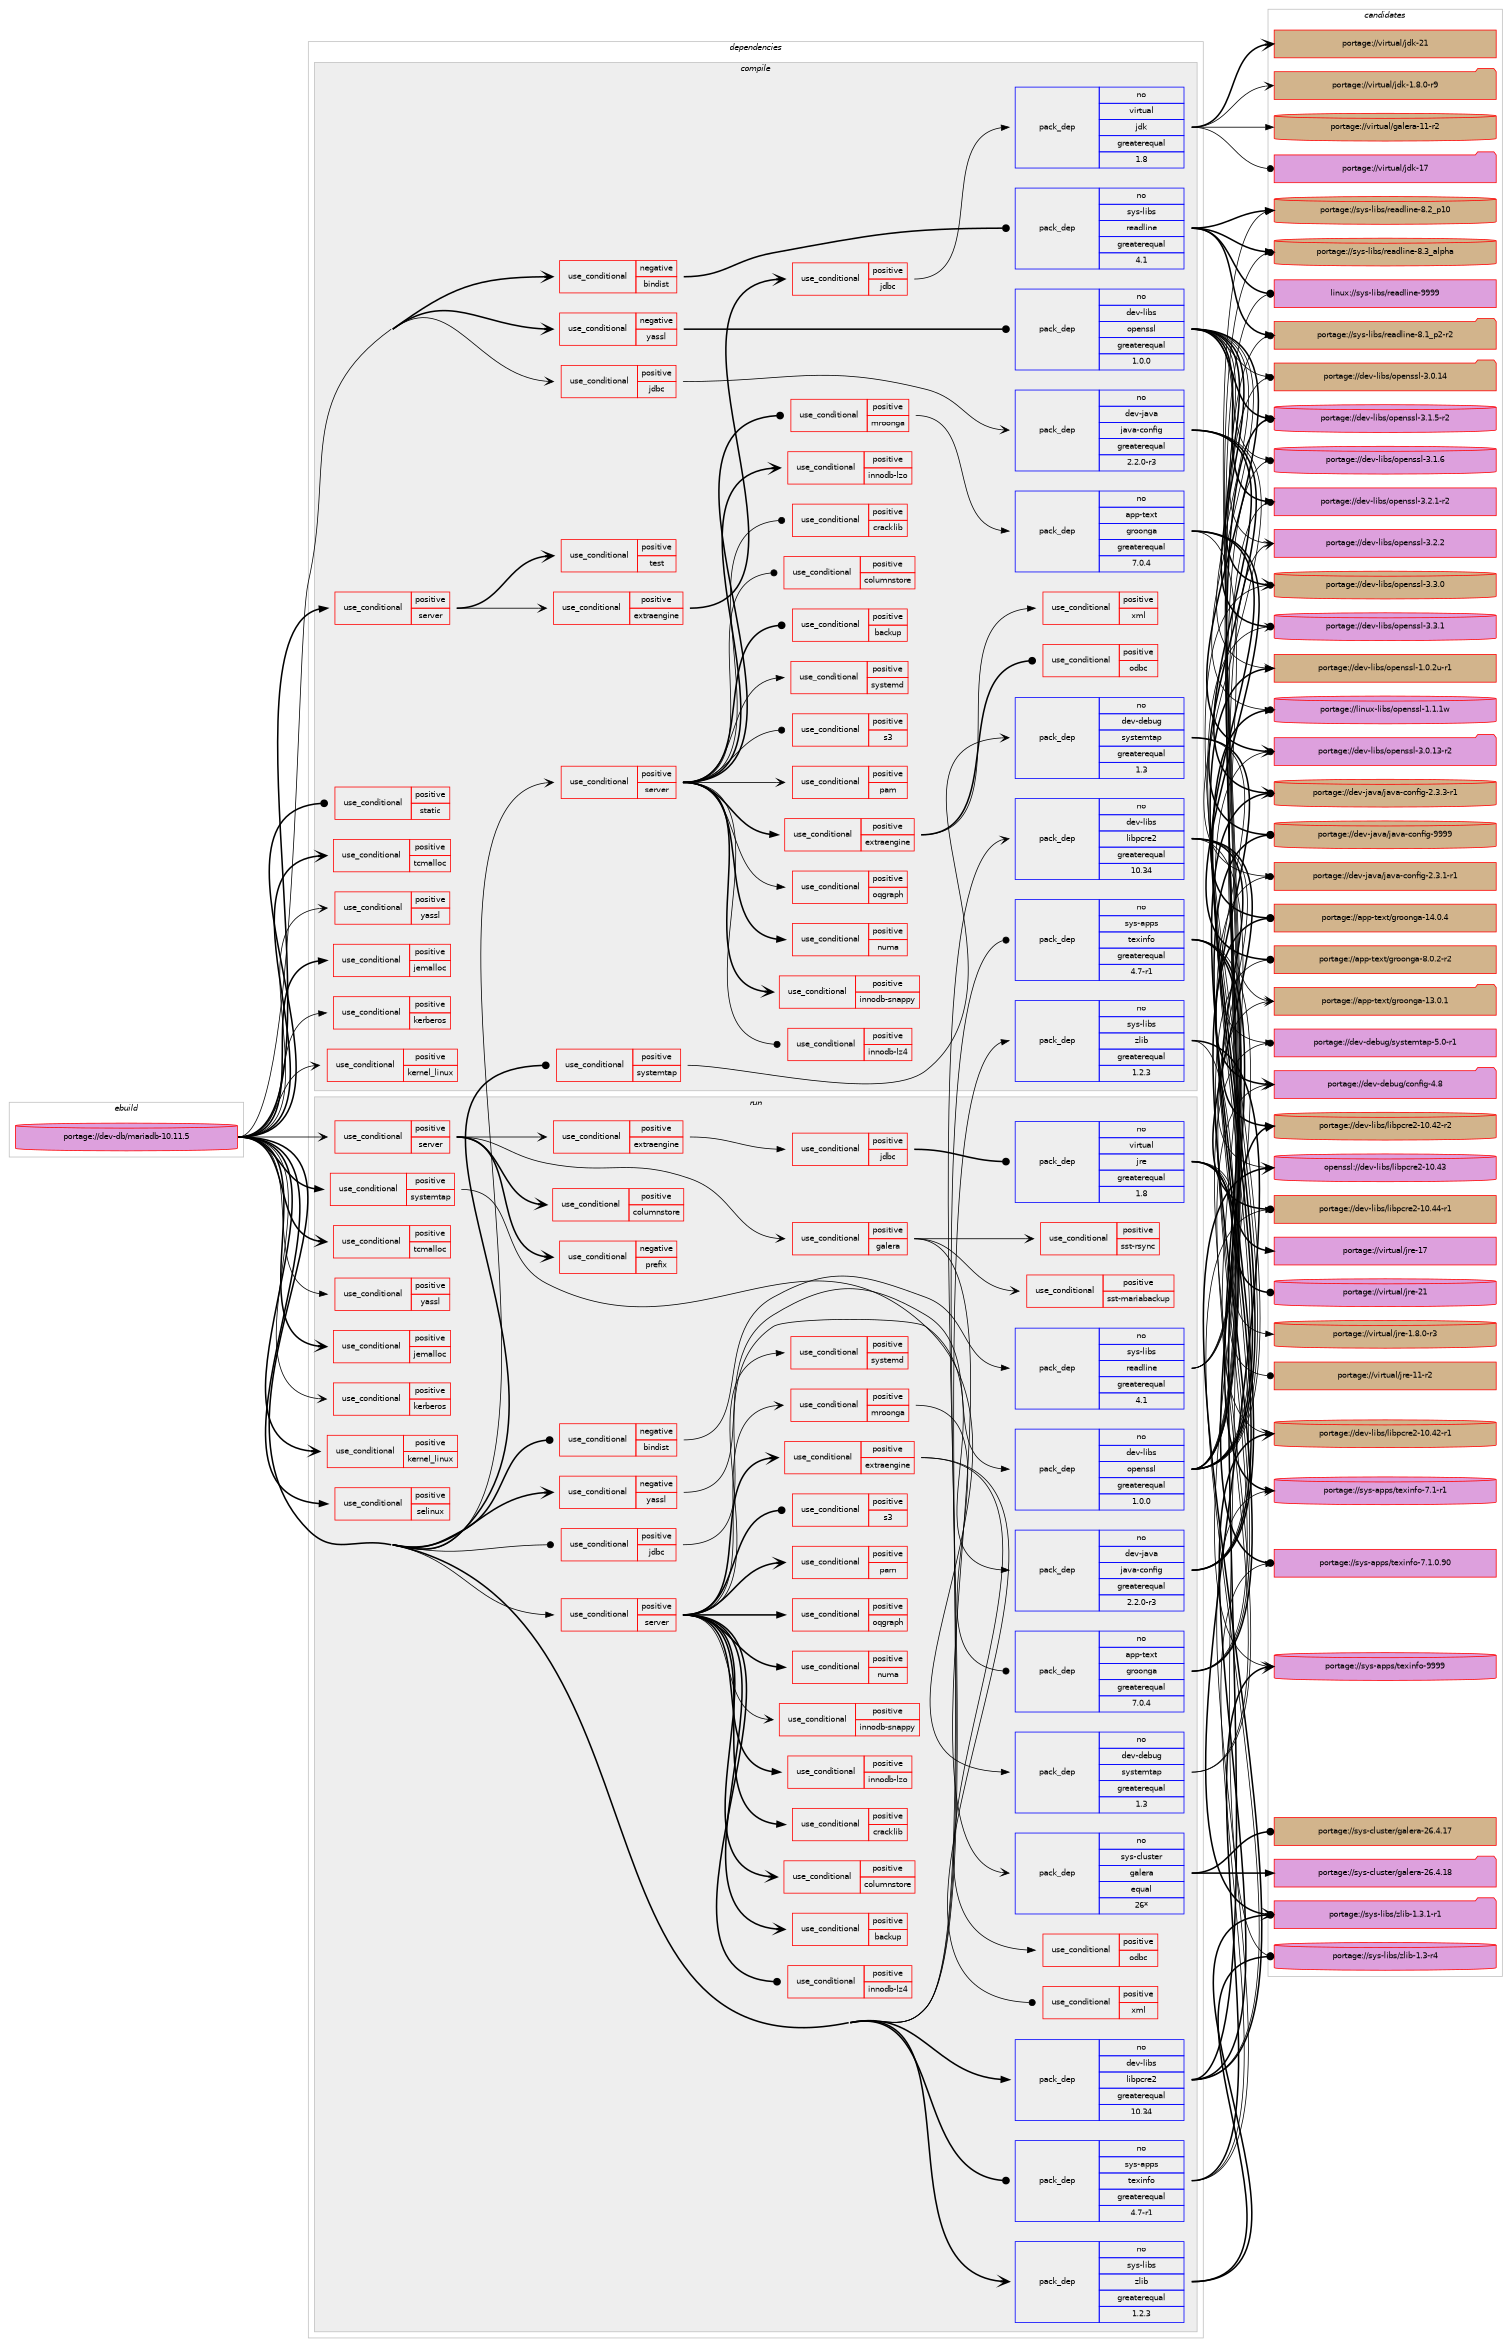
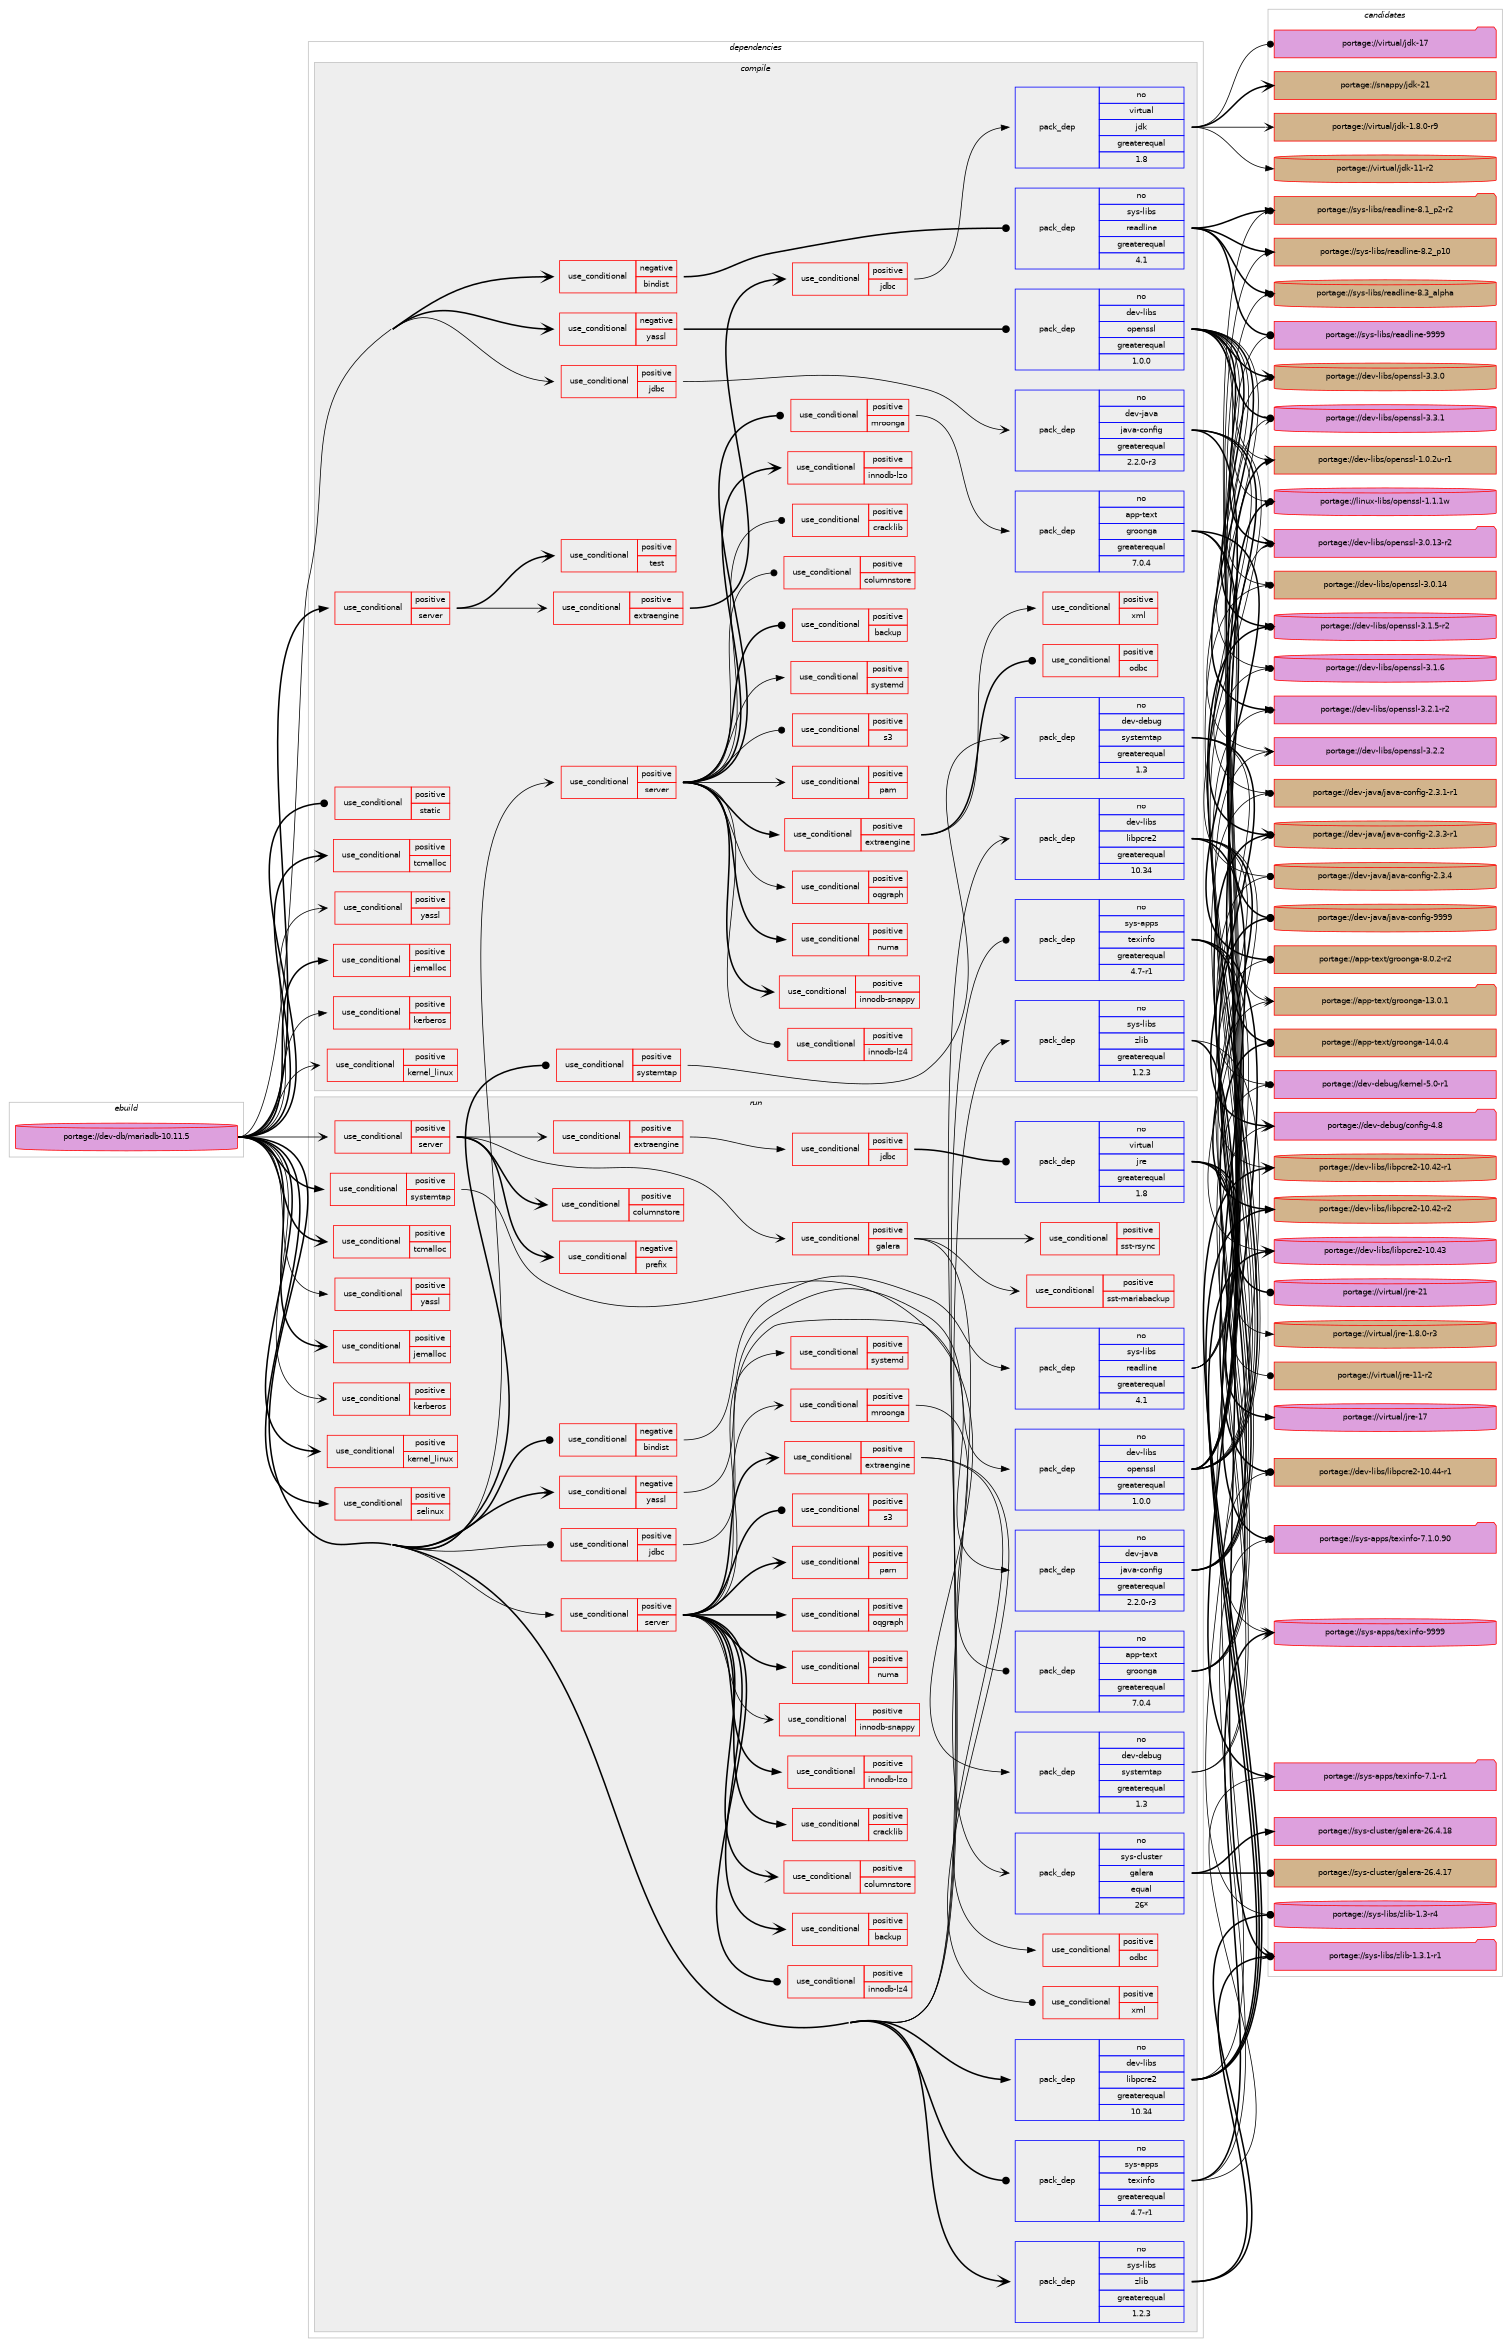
(1385, 44) -> (1385, 86)
(1385, 86) -> (1385, 127)
(1385, 127) -> (1385, 169)
(1385, 210) -> (1385, 252)
(1385, 294) -> (1385, 335)
(1385, 377) -> (1385, 585)
none -> (1385, 876)
(1385, 1043) -> (1385, 1085)
(1385, 1168) -> (1385, 1251)
(1385, 1251) -> (1385, 1418)
(1385, 1491) -> (1385, 1777)
(1385, 1563) -> (1385, 1539)
(1385, 1873) -> (1385, 1832)
